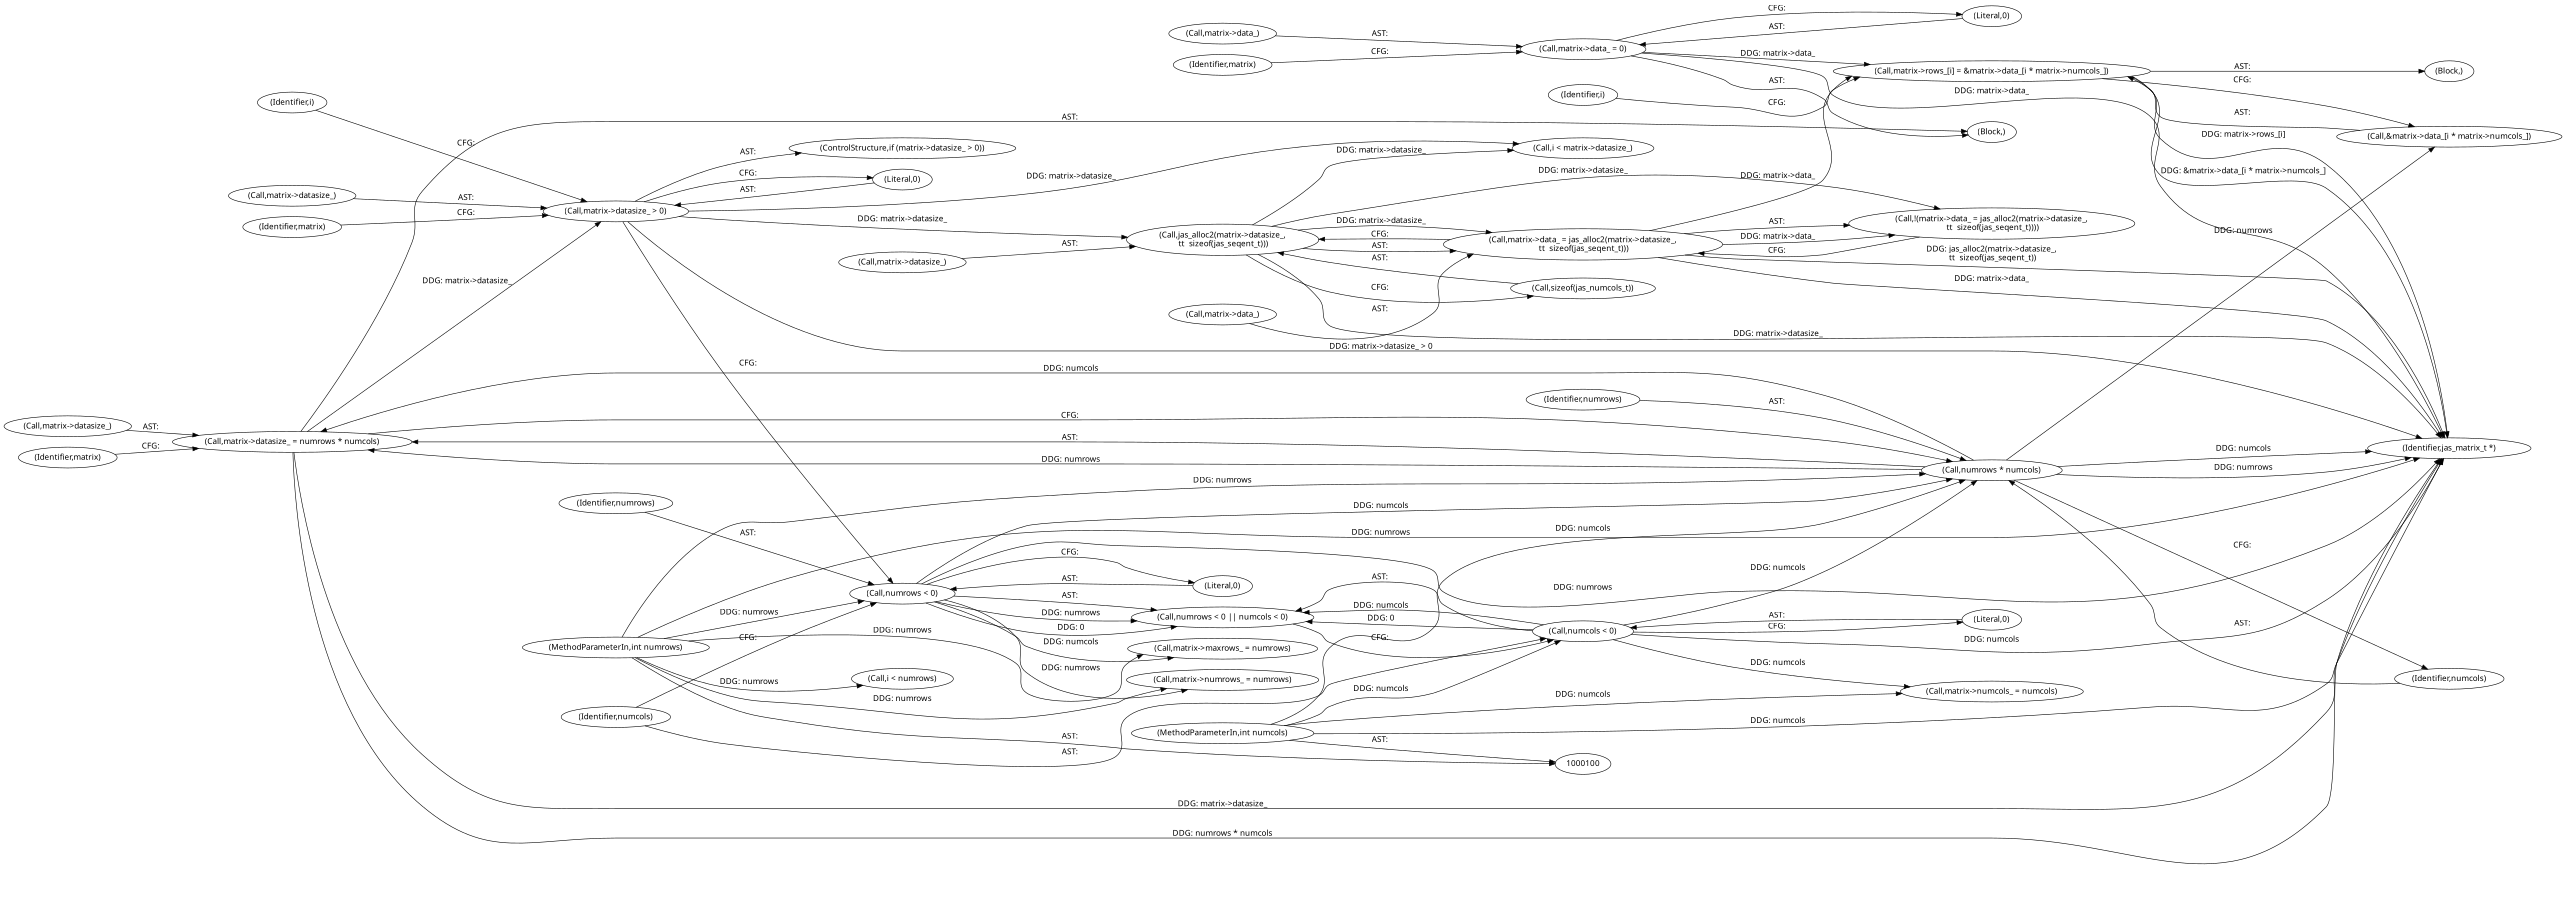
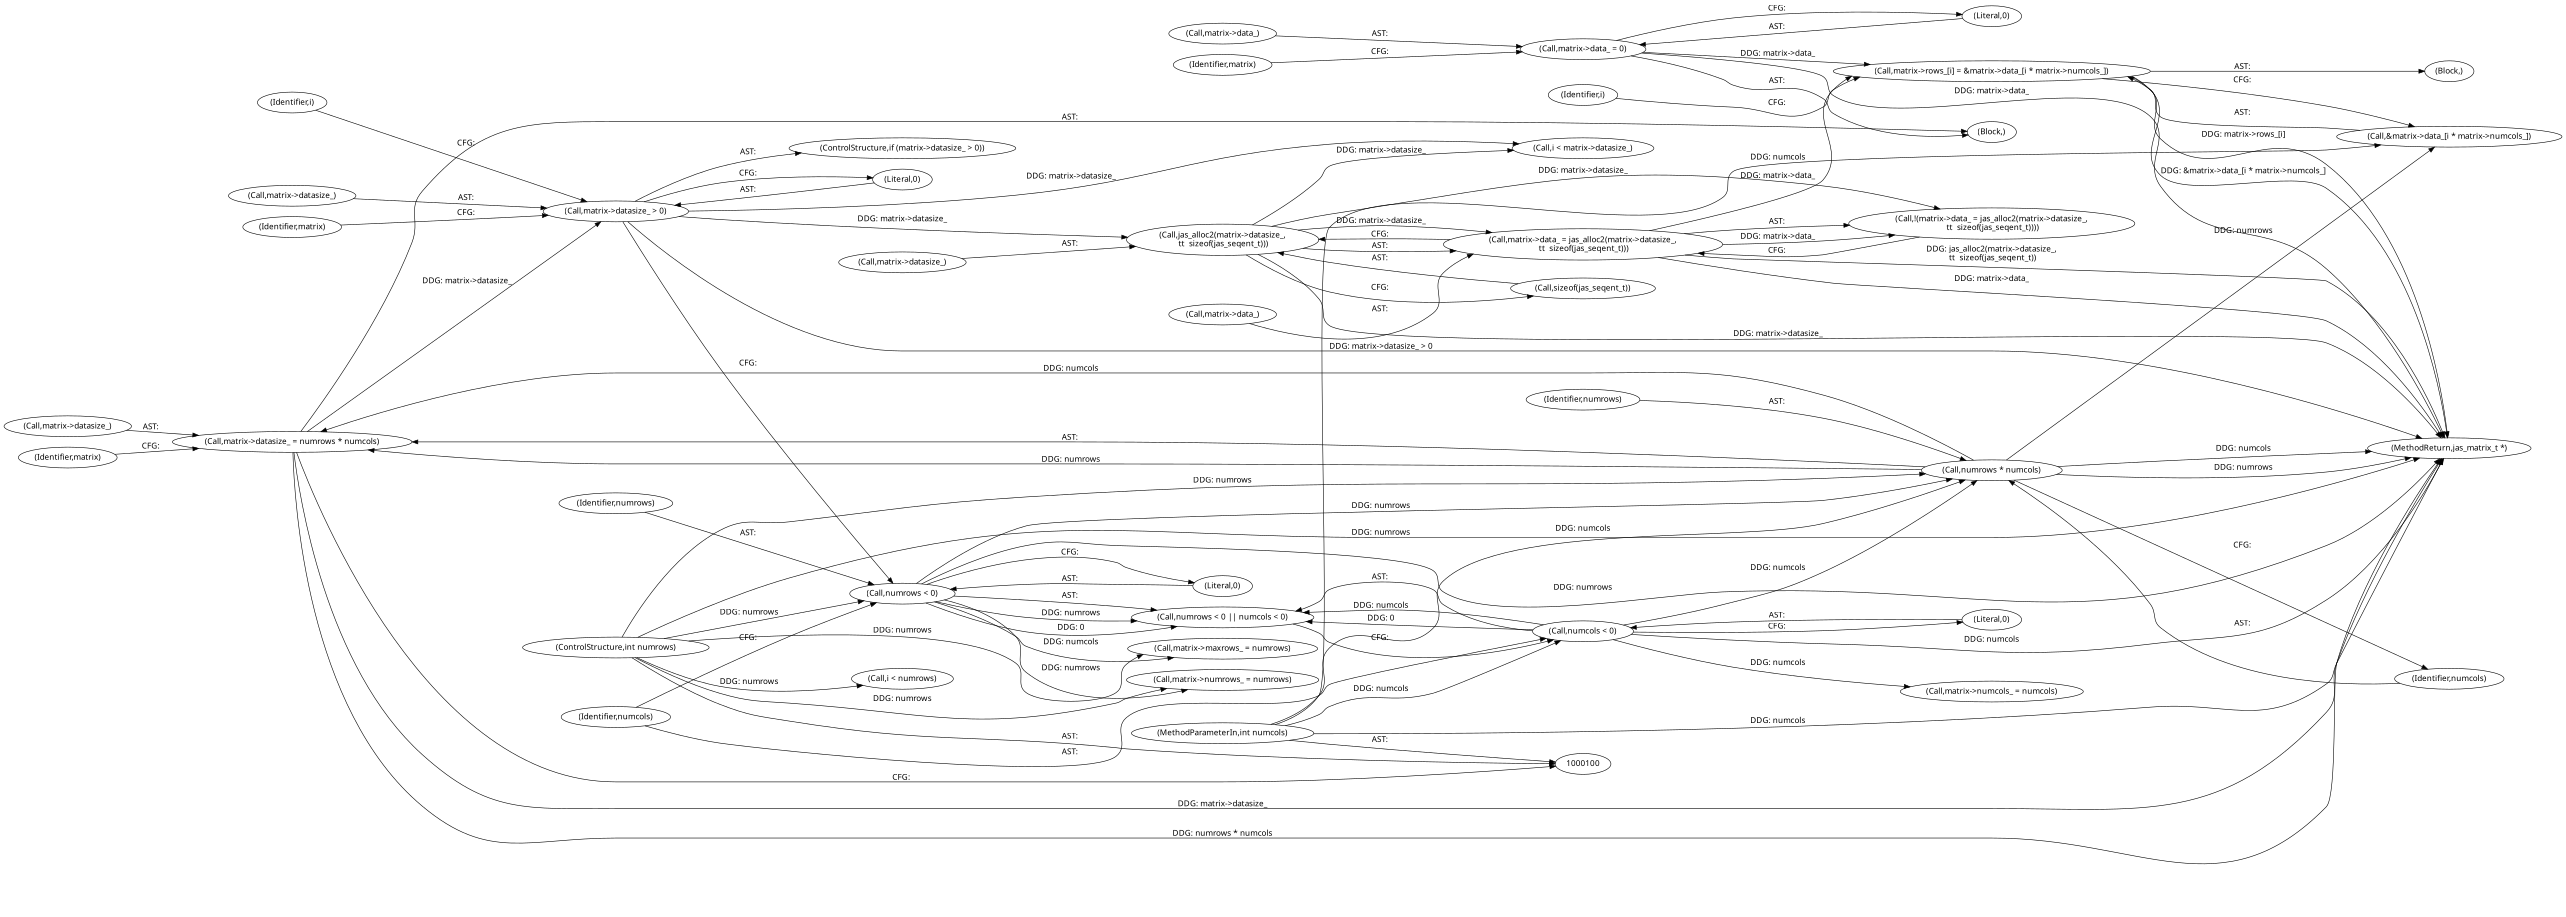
(1583, 288) -> (1583, 288)
(1158, 419) -> (841, 782)
(2449, 448) -> (2449, 448)
(1381, 506) -> (1381, 506)
(616, 648) -> (616, 648)
(1590, 705) -> (1600, 214)
